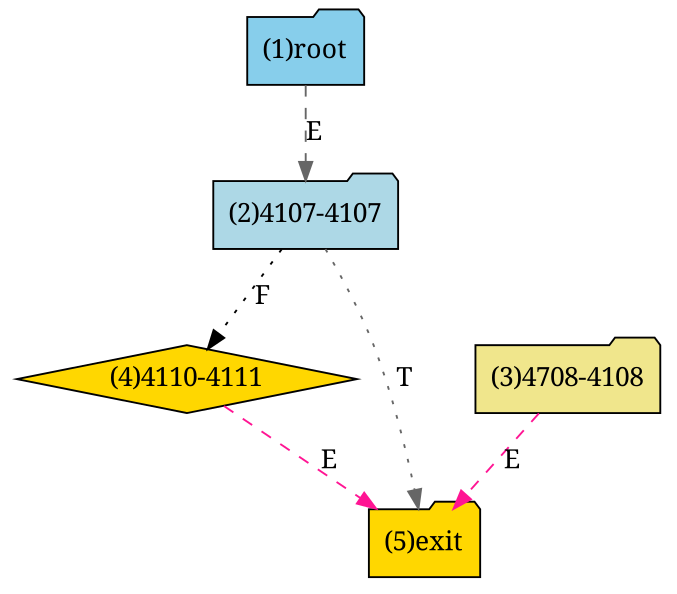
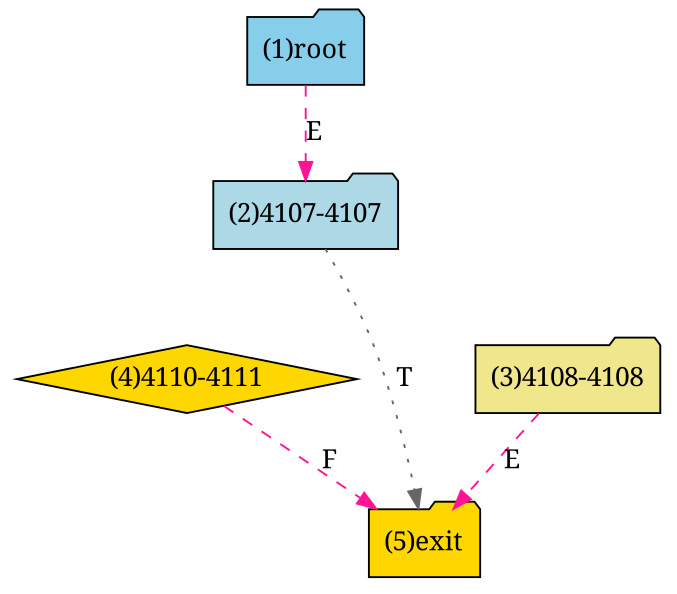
(306, 124) -> (306, 124)
(250, 291) -> none
(568, 379) -> (568, 379)
(330, 461) -> (330, 461)
